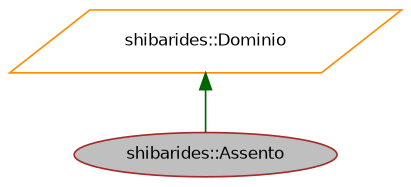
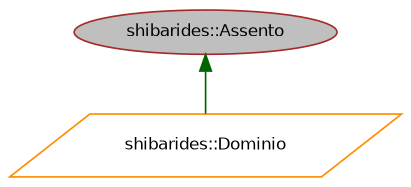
(206, 111) -> (206, 93)
